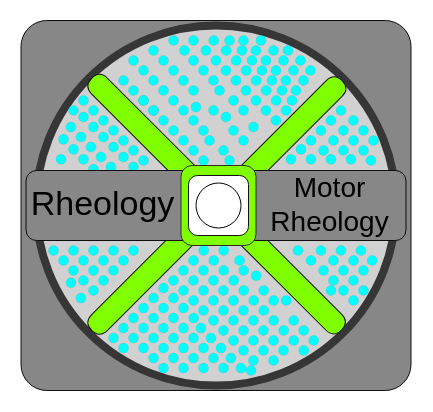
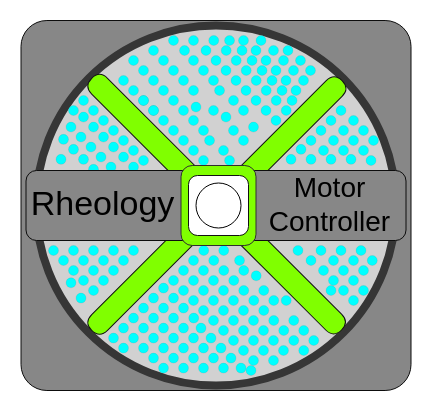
(330, 205) -> (330, 205)
